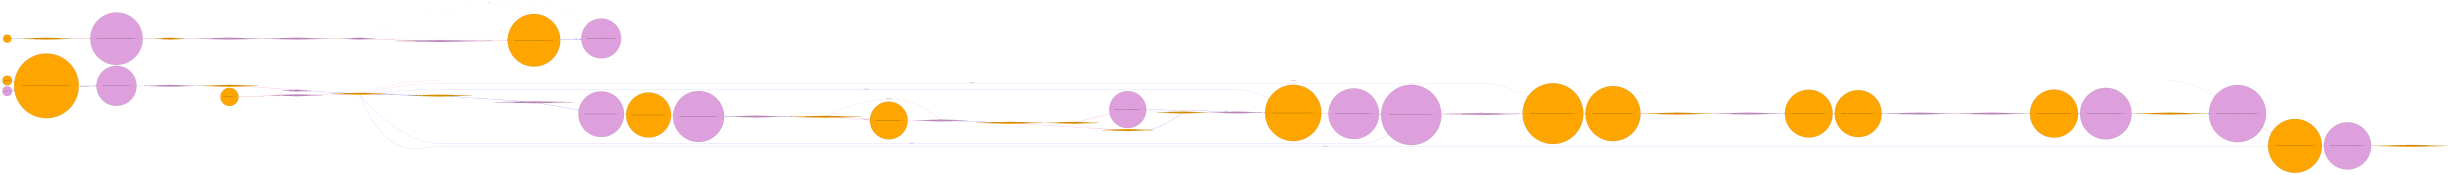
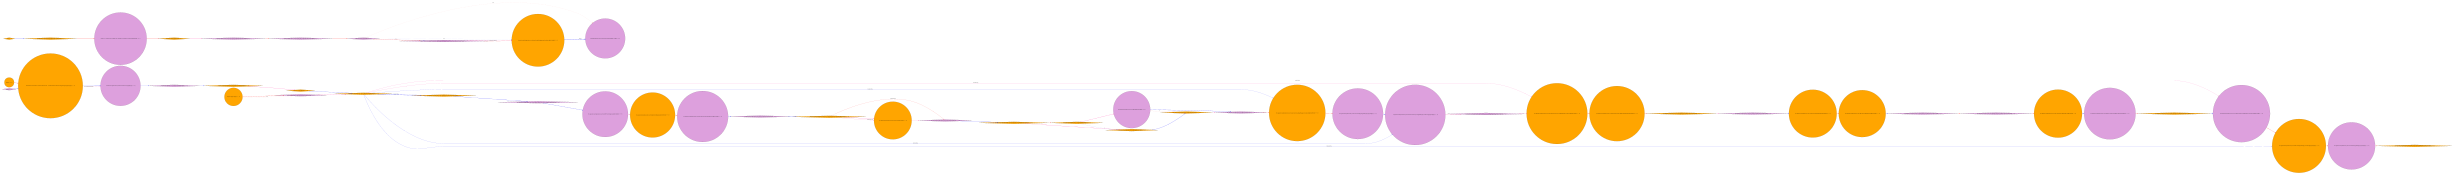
(7, 39) -> (9, 39)
(7, 91) -> (9, 89)
(297, 91) -> (301, 91)
